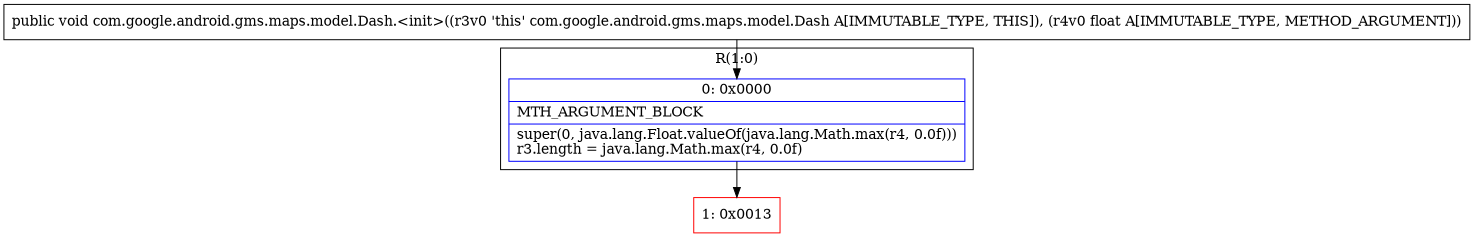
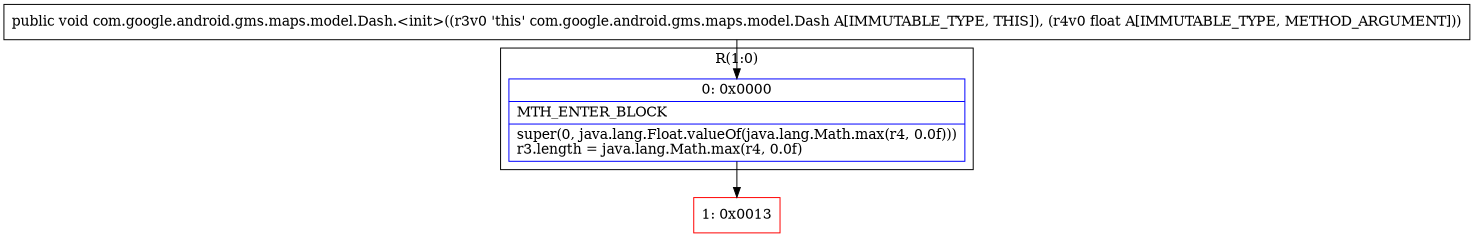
(610, 112) -> (592, 112)
